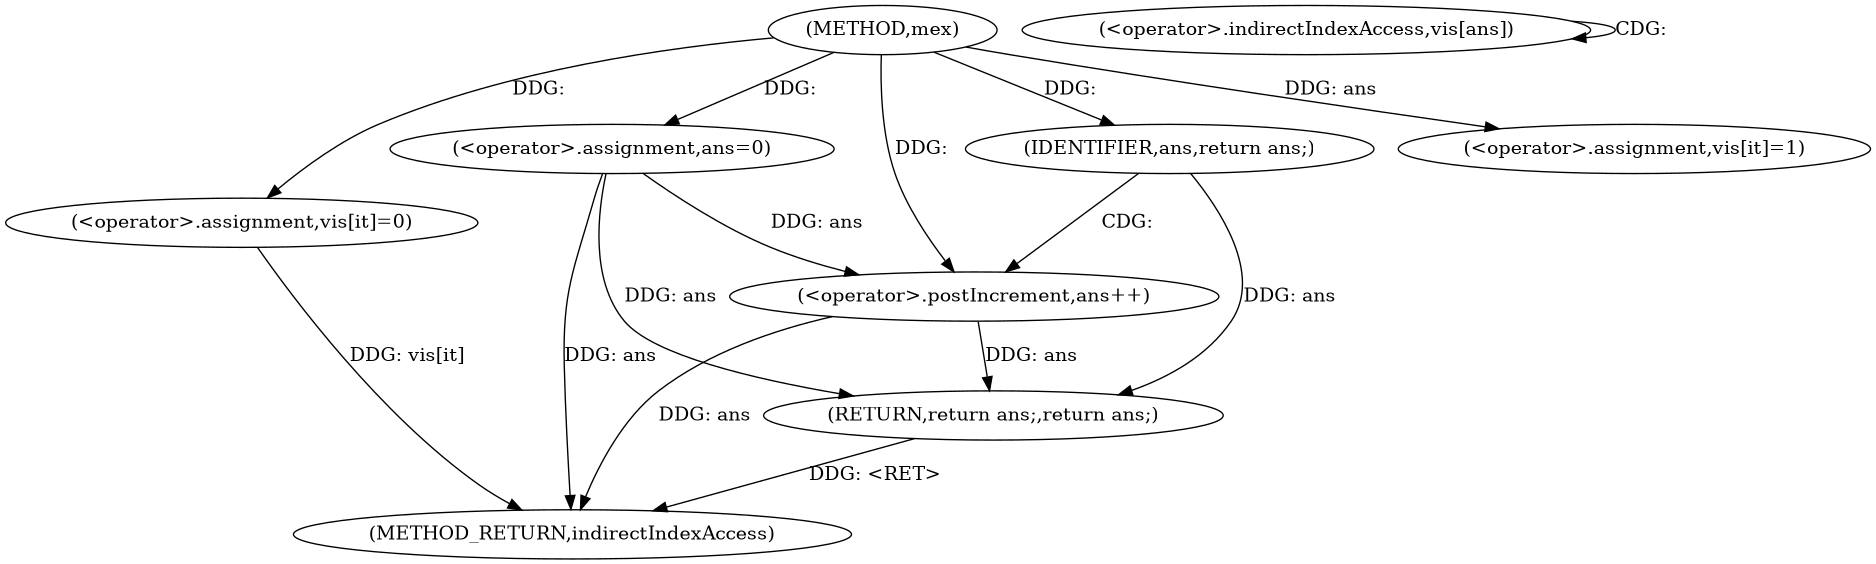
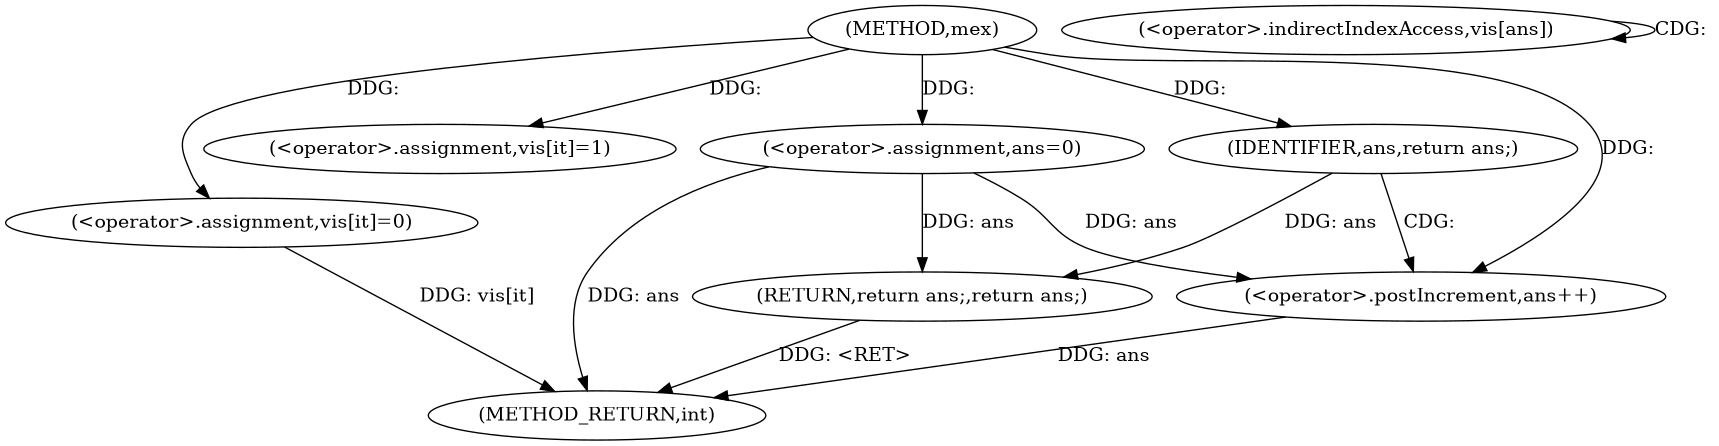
(1331, 90) -> (739, 90)
(983, 349) -> none
(572, 534) -> (597, 415)
